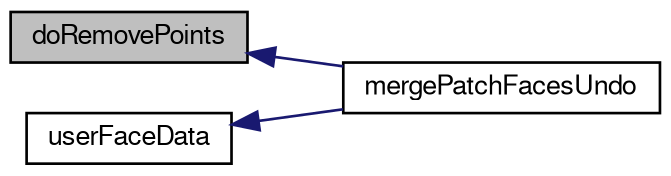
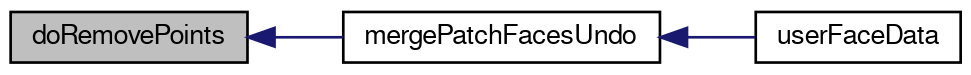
(301, 115) -> (722, 37)
